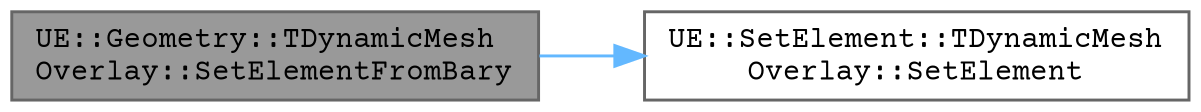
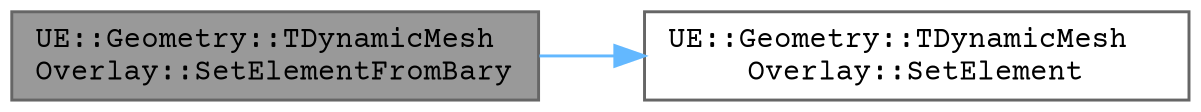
(917, 56) -> (917, 56)
